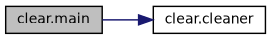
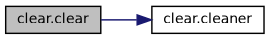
(54, 20) -> (53, 20)
